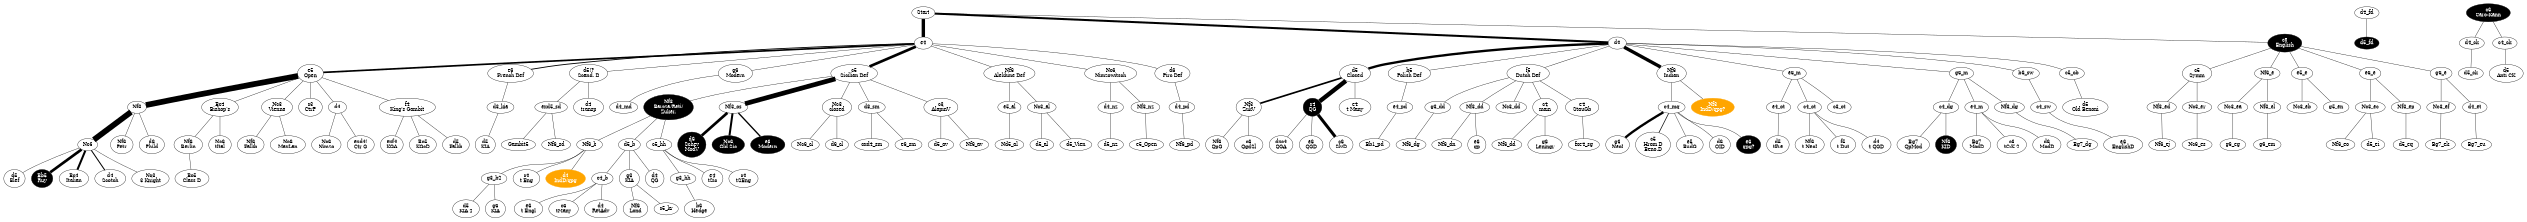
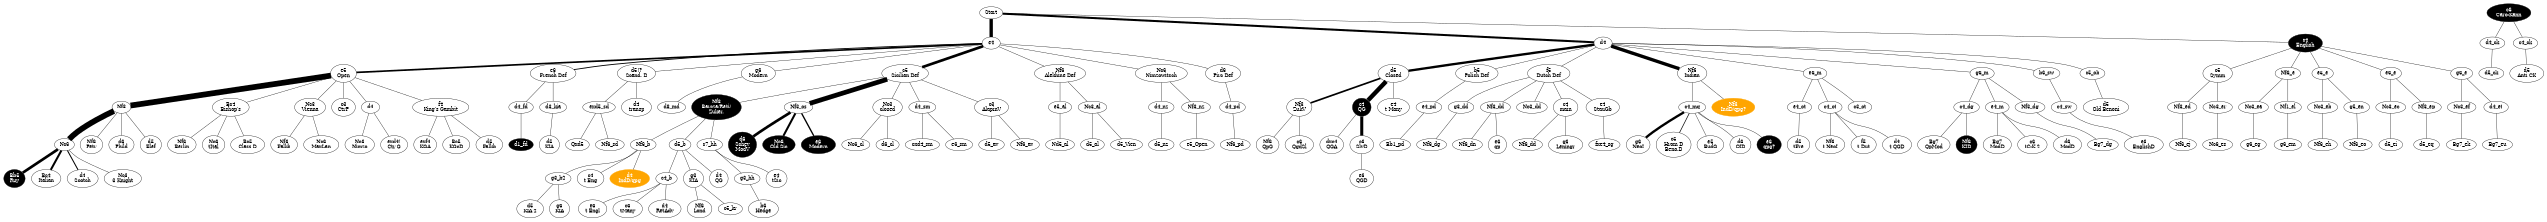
(2285, 43) -> (2305, 43)
(2367, 43) -> (521, 145)
none -> (536, 92)
(624, 107) -> (672, 107)
(872, 107) -> (922, 107)
(2267, 107) -> (2288, 107)
(1312, 126) -> (1362, 162)
(2355, 126) -> (2357, 126)
(518, 145) -> (577, 145)
(659, 145) -> (710, 145)
none -> (2323, 145)
(51, 159) -> (135, 125)
(190, 162) -> (239, 126)
(743, 179) -> none
